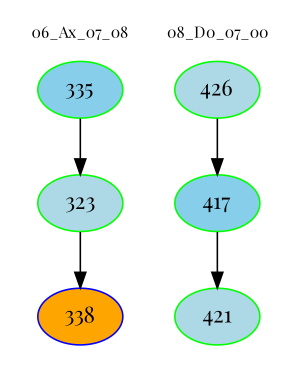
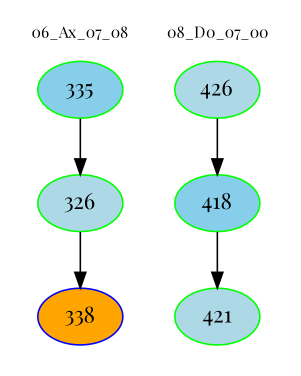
(80, 203) -> (80, 203)
(217, 203) -> (217, 203)
